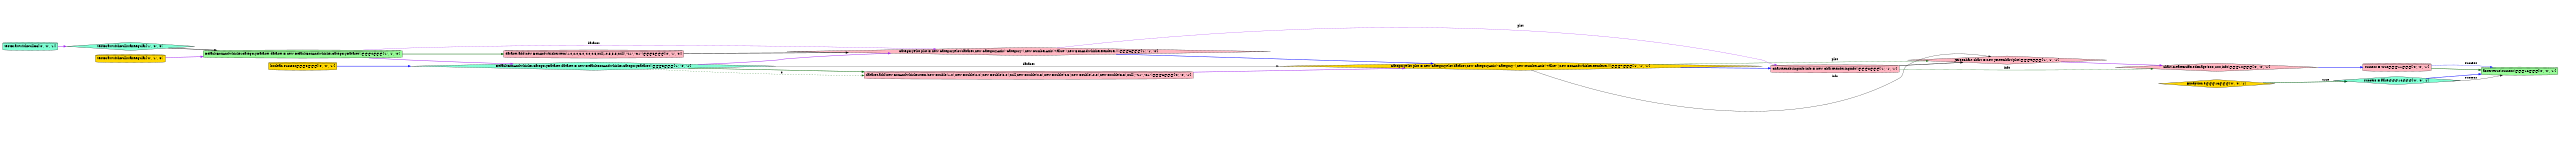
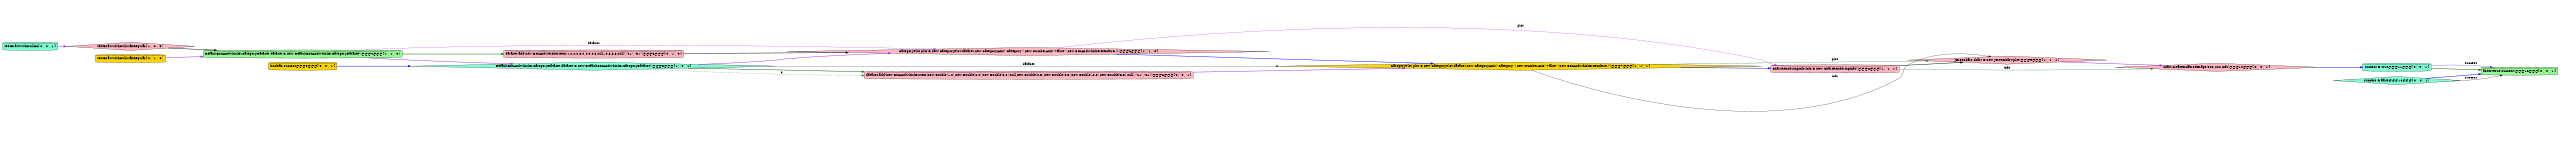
(130, 46) -> (130, 46)
(2397, 67) -> (2397, 67)
(2217, 84) -> none
